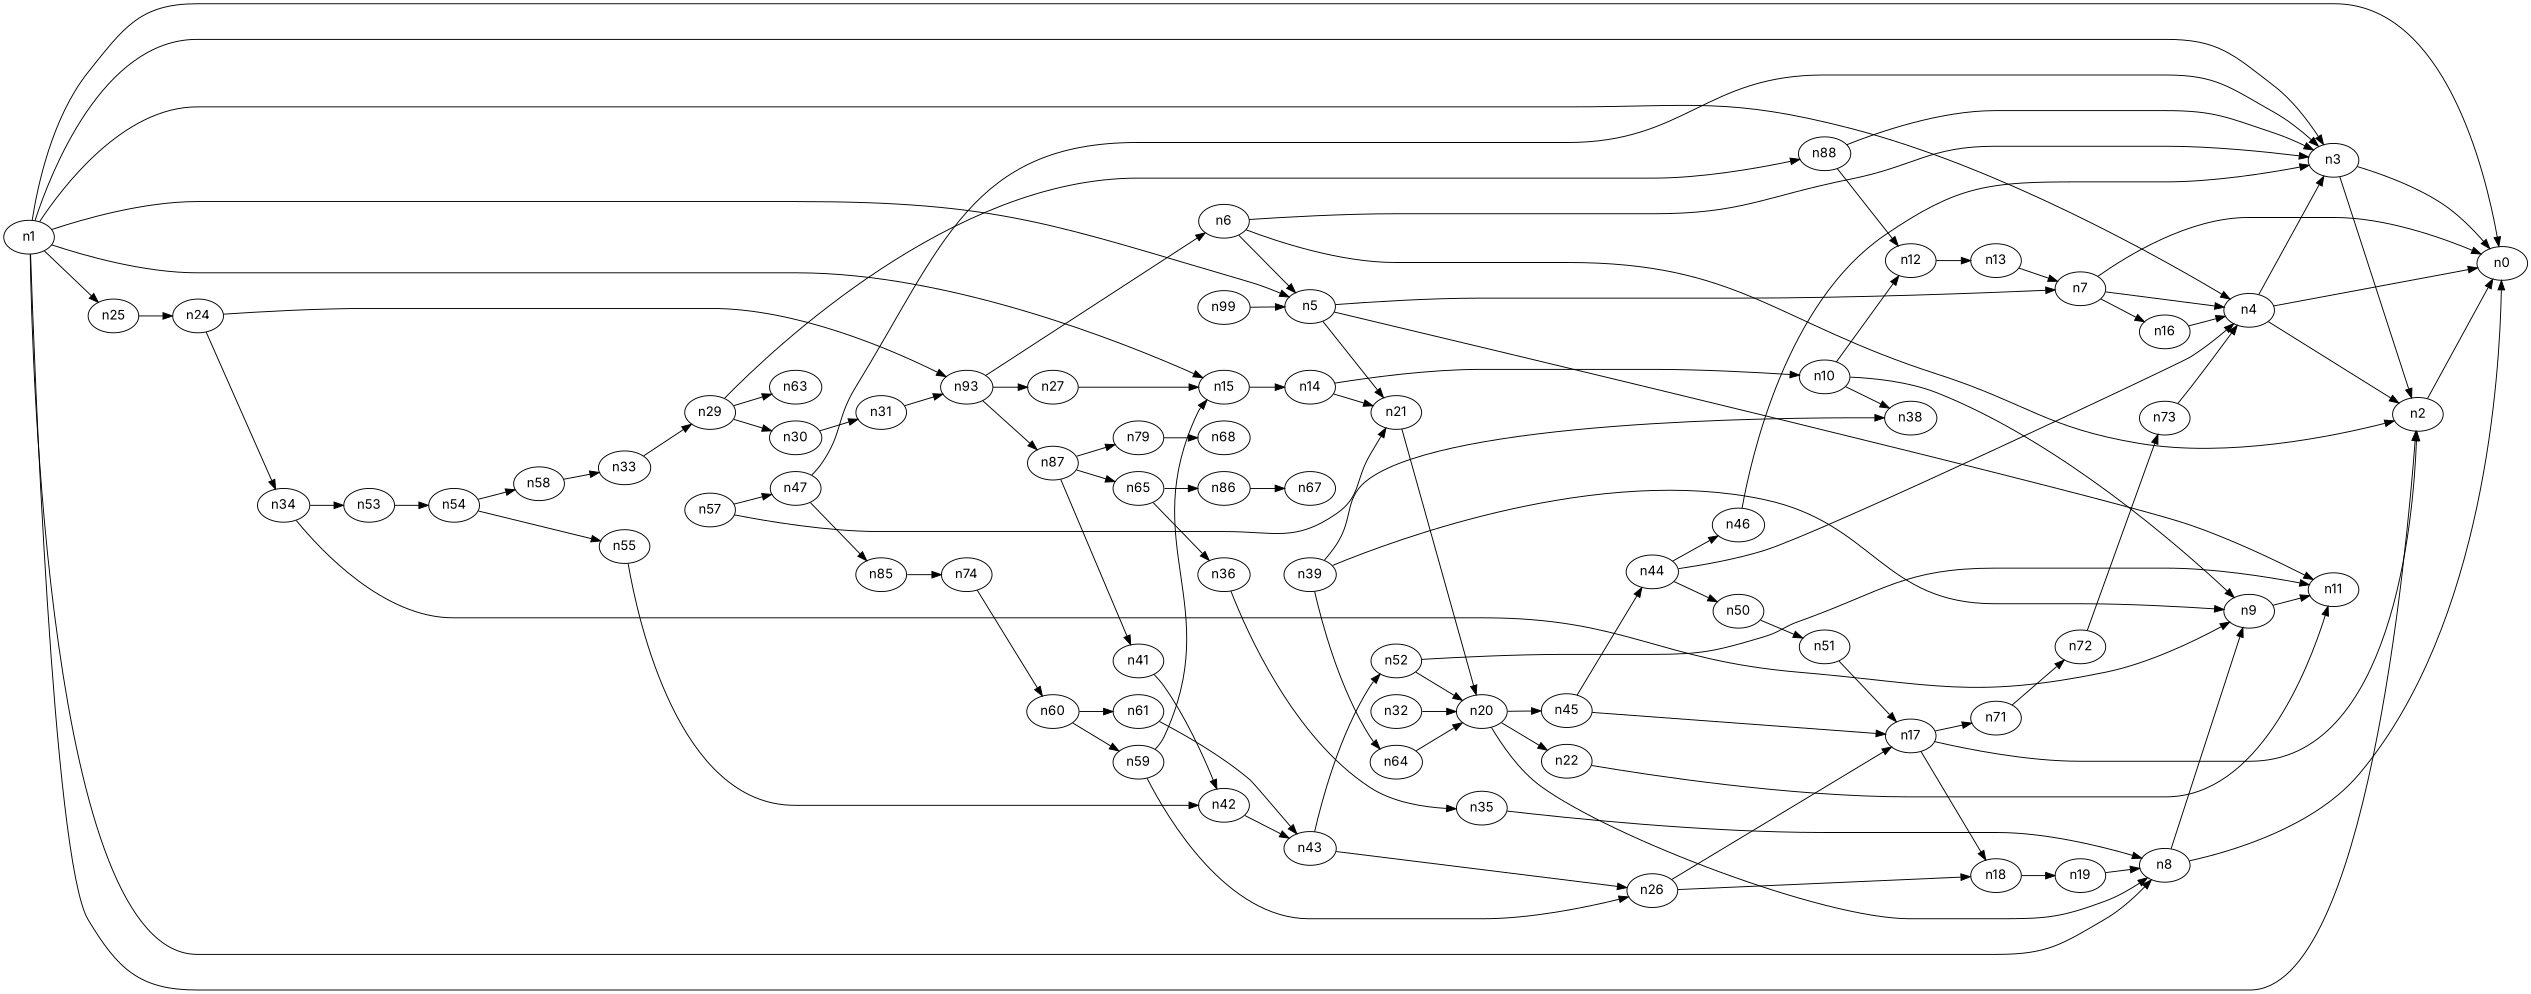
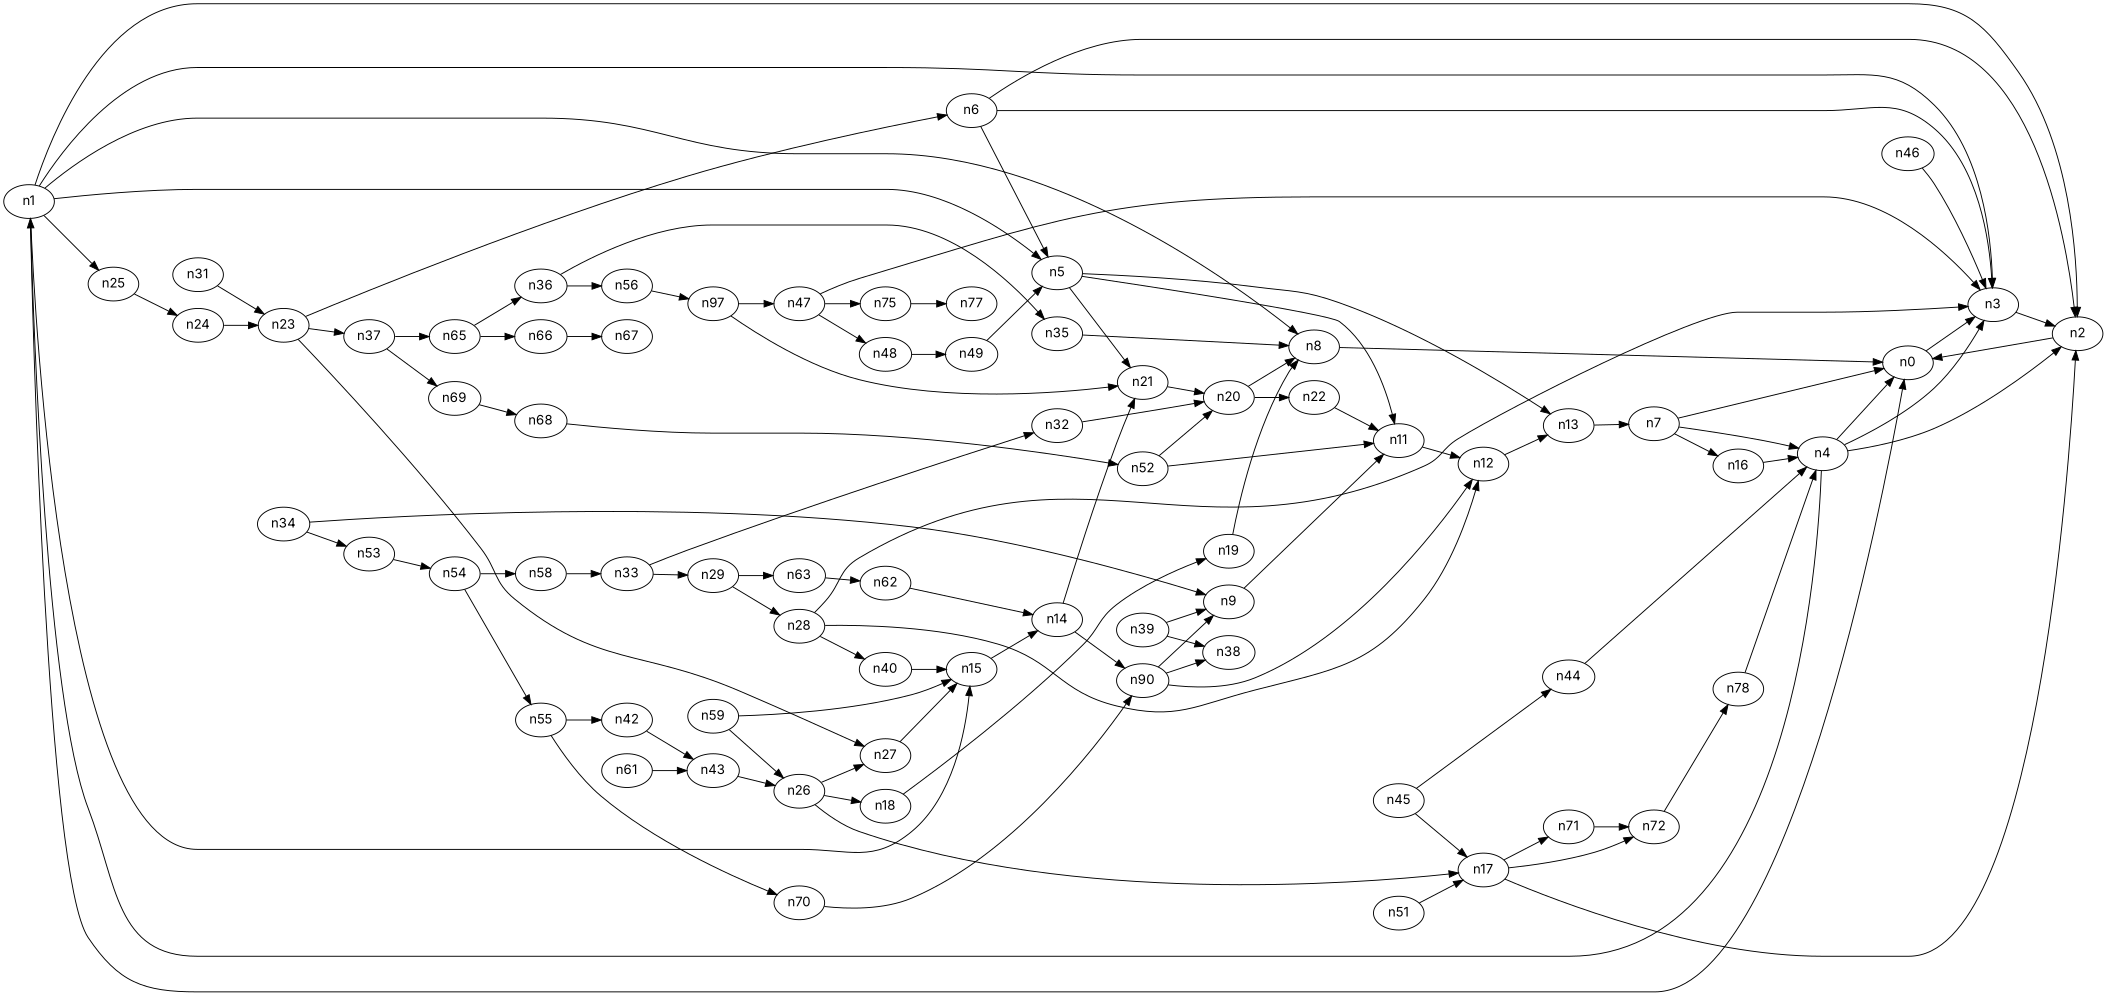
(1128, 107) -> (789, 956)
(1825, 154) -> (799, 626)
(2426, 194) -> (1947, 336)
none -> (627, 286)
(1691, 298) -> (1325, 298)
(1224, 308) -> (972, 354)
none -> (885, 354)
(1825, 377) -> (1143, 681)
(967, 387) -> (284, 325)
(239, 406) -> none
(2165, 418) -> (1738, 689)
(796, 438) -> none
(1138, 438) -> (455, 398)
none -> (1436, 451)
(1053, 463) -> (369, 337)
(1224, 488) -> (541, 337)
none -> (836, 498)
(710, 510) -> (713, 304)
(1691, 551) -> none
(881, 575) -> (885, 304)
(967, 575) -> (972, 304)
none -> (885, 583)
(1738, 611) -> none
(1138, 661) -> none
none -> (885, 669)
(1520, 711) -> none
(1053, 712) -> none
(2206, 743) -> none
(1339, 750) -> (838, 434)
(1396, 762) -> none
none -> (838, 775)
(1952, 804) -> (1568, 859)
none -> (799, 903)
